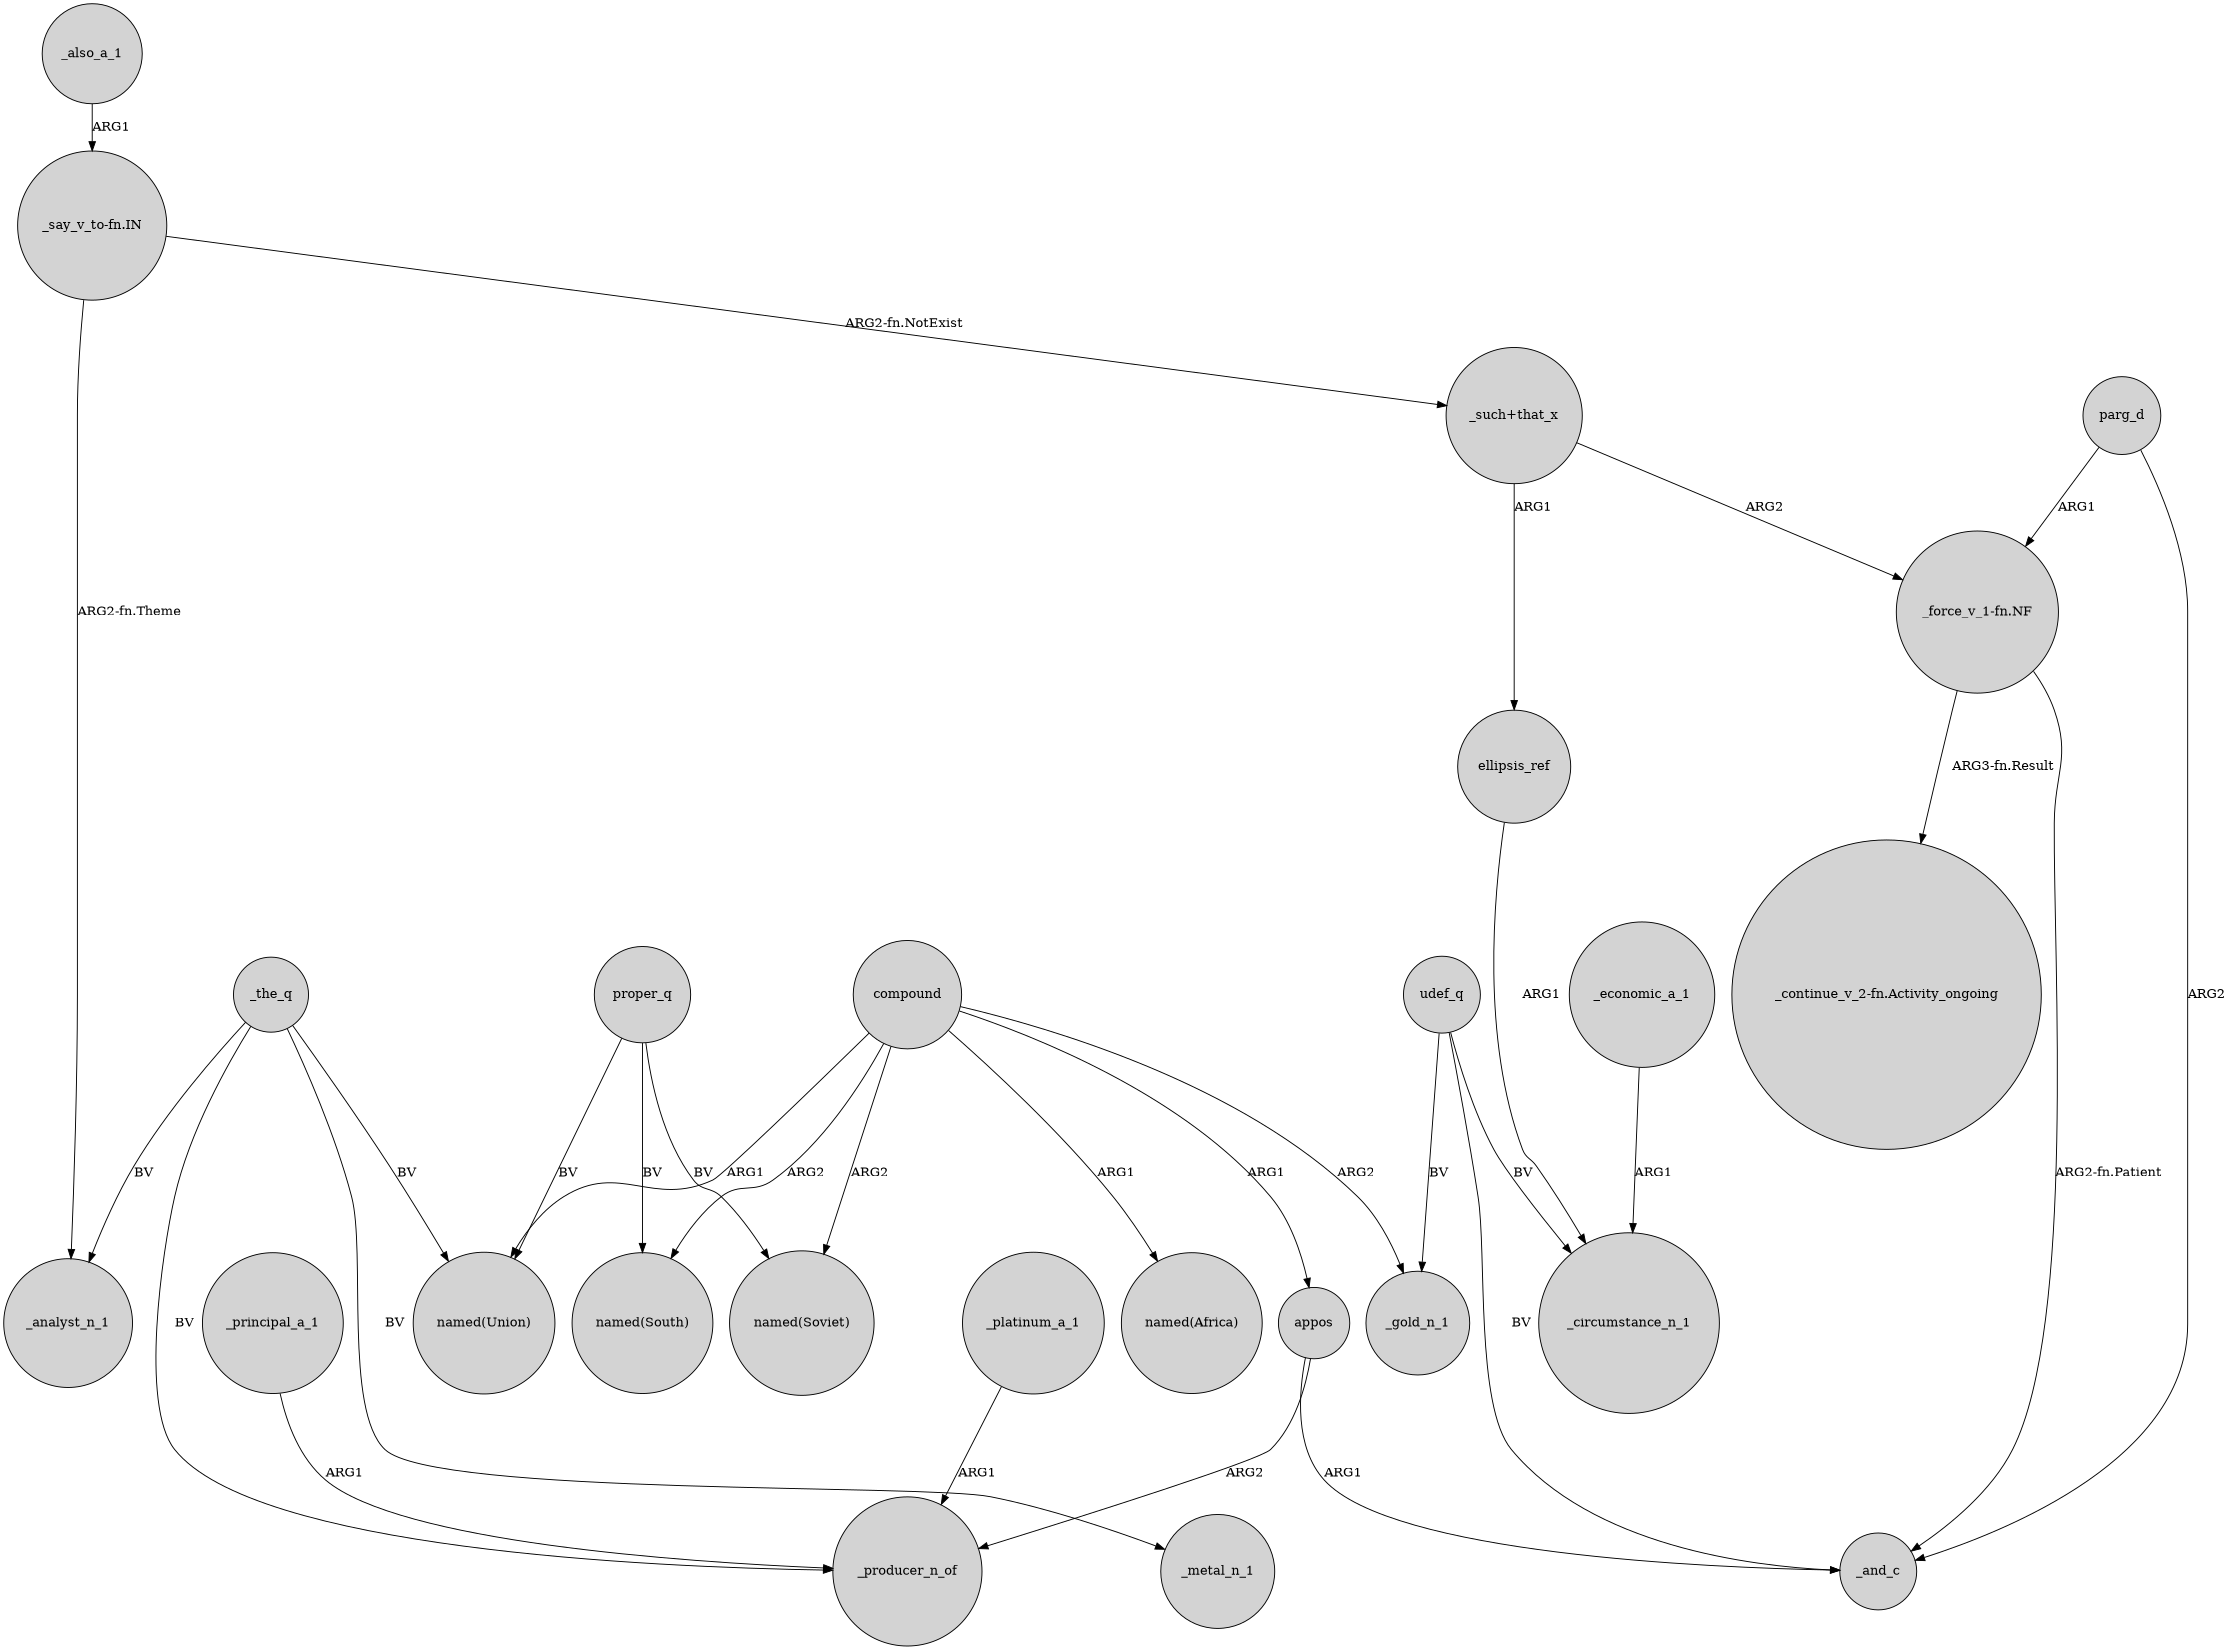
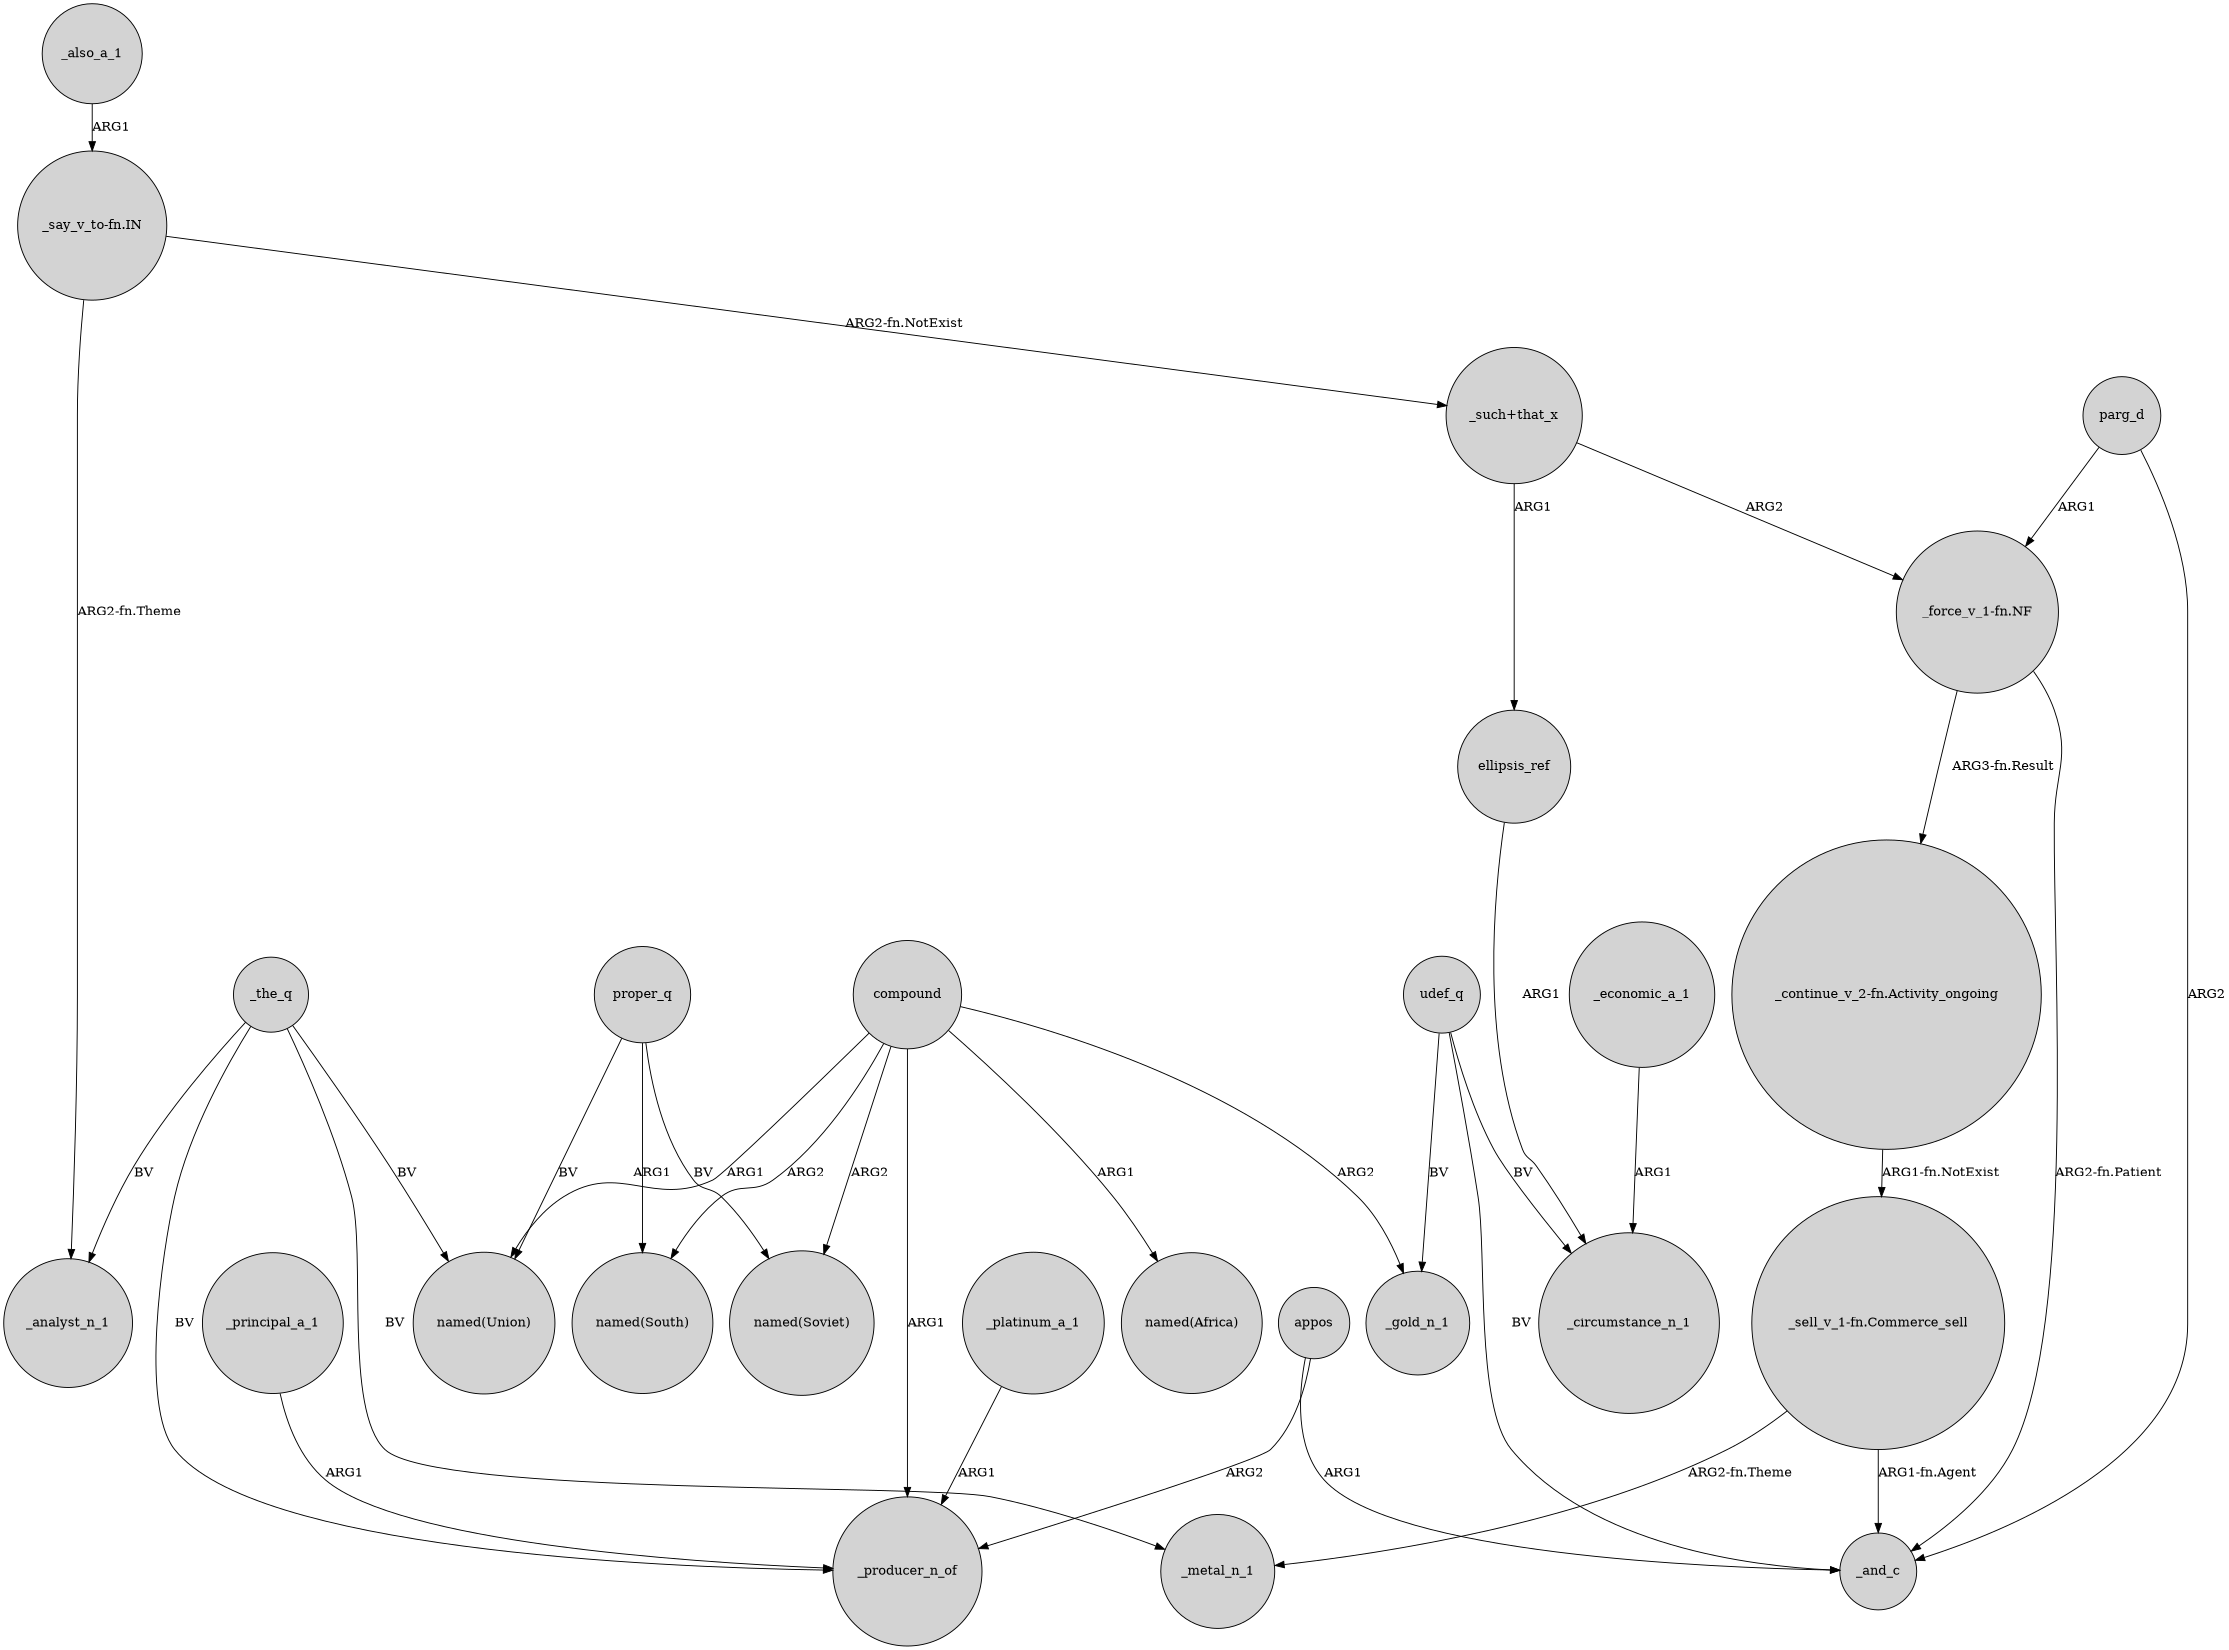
(1166, 1107) -> (907, 1268)
(652, 1173) -> (652, 1173)
none -> (1878, 1323)
